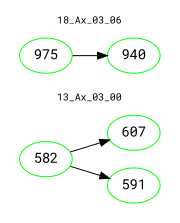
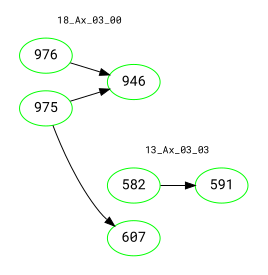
(90, 21) -> (90, 21)
none -> (46, 56)
(134, 56) -> (134, 82)
(90, 98) -> (178, 151)
(85, 147) -> (76, 175)
